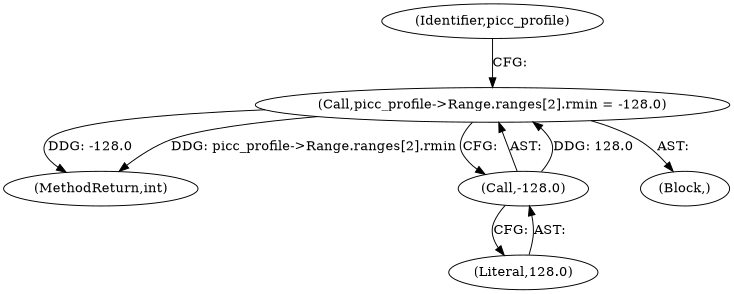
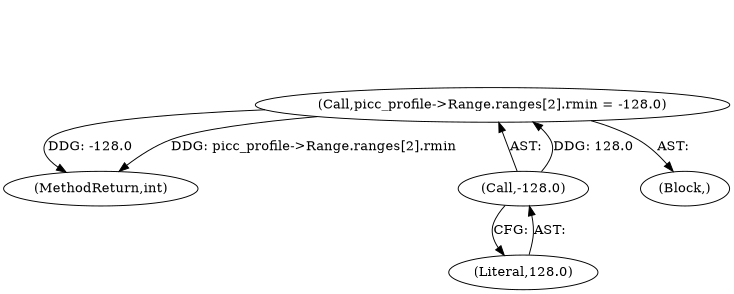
(493, 21) -> none
(461, 147) -> none
